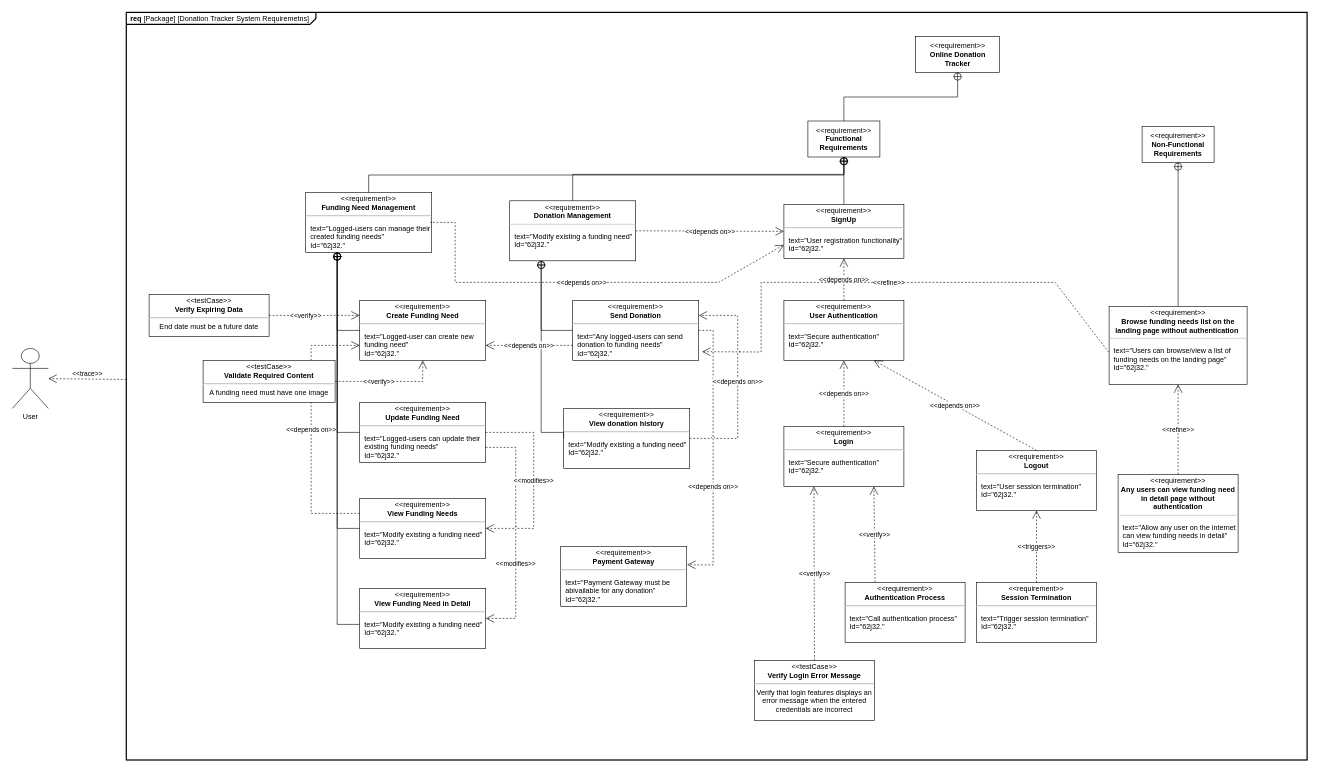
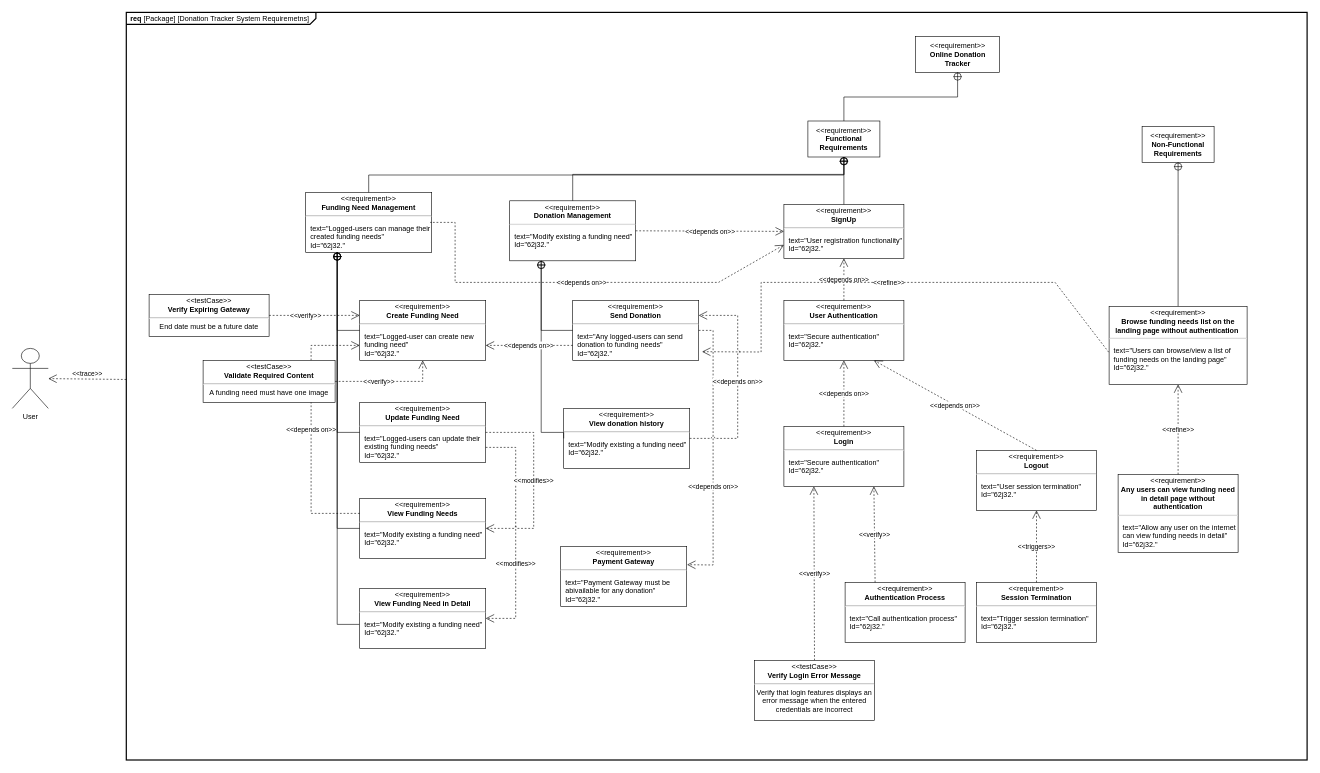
(209, 294) -> (209, 294)
